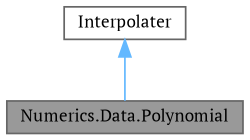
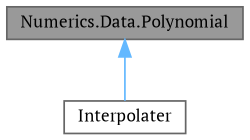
(125, 79) -> (125, 79)
